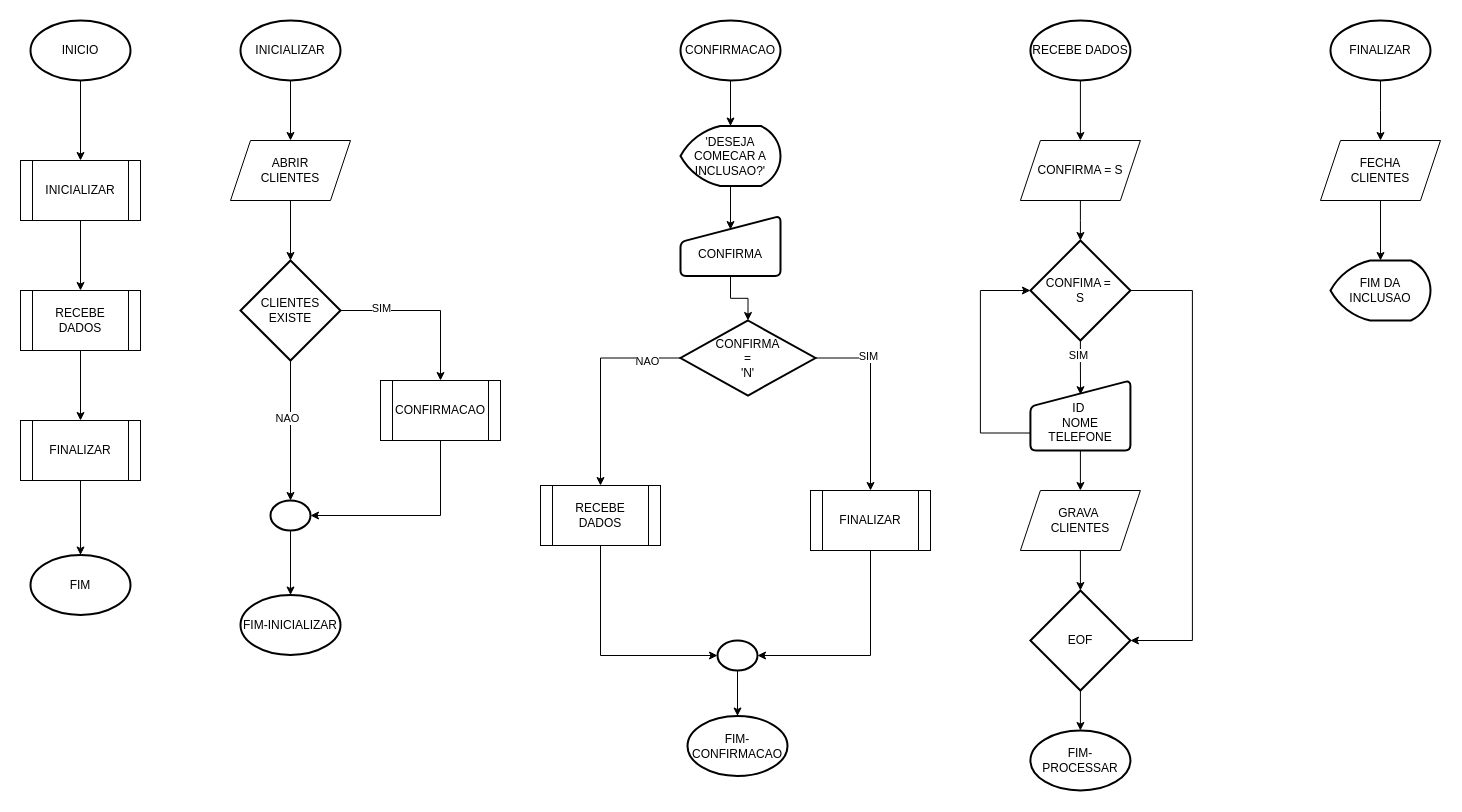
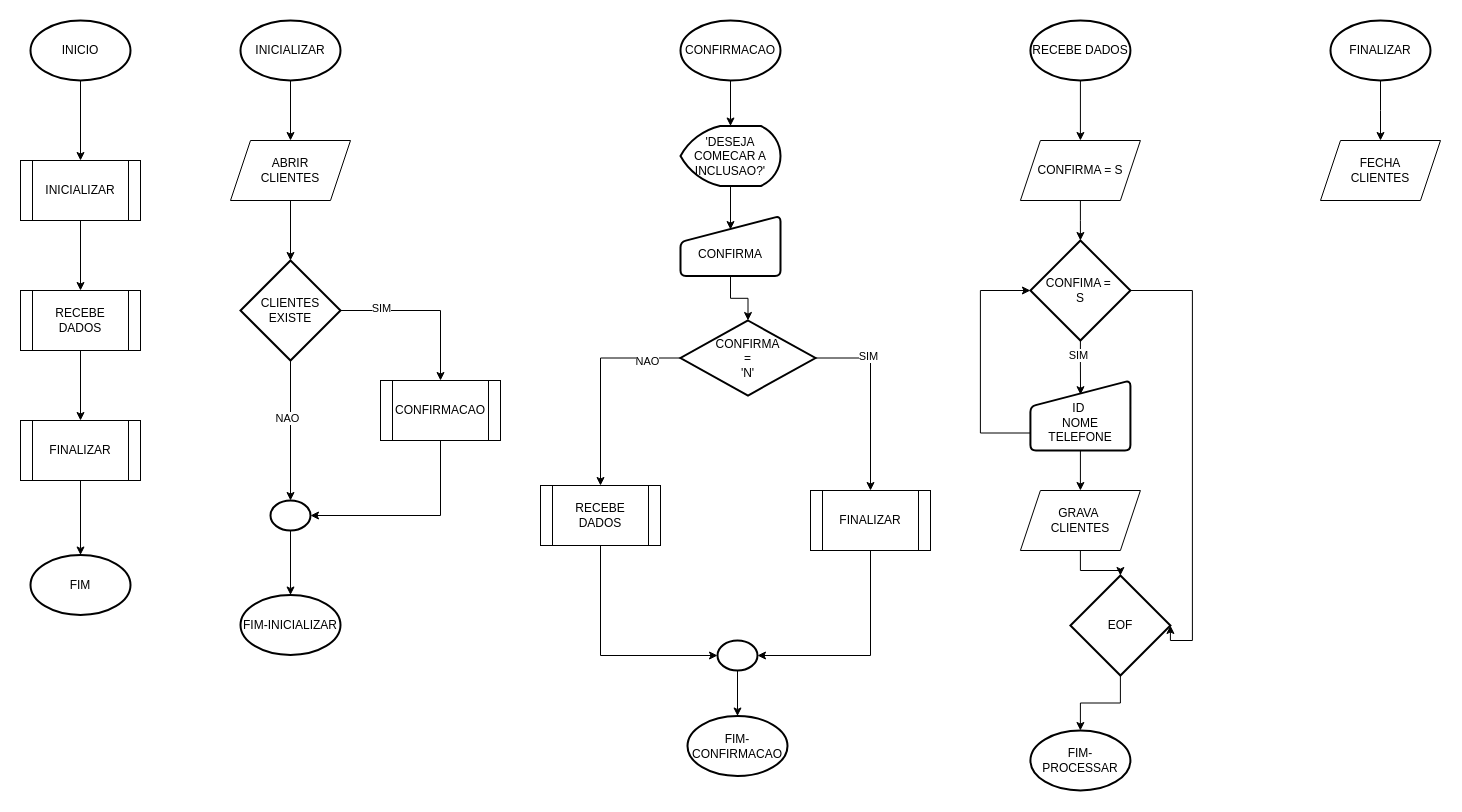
(1381, 227) -> none
(1381, 291) -> none
(1080, 641) -> (1120, 626)
